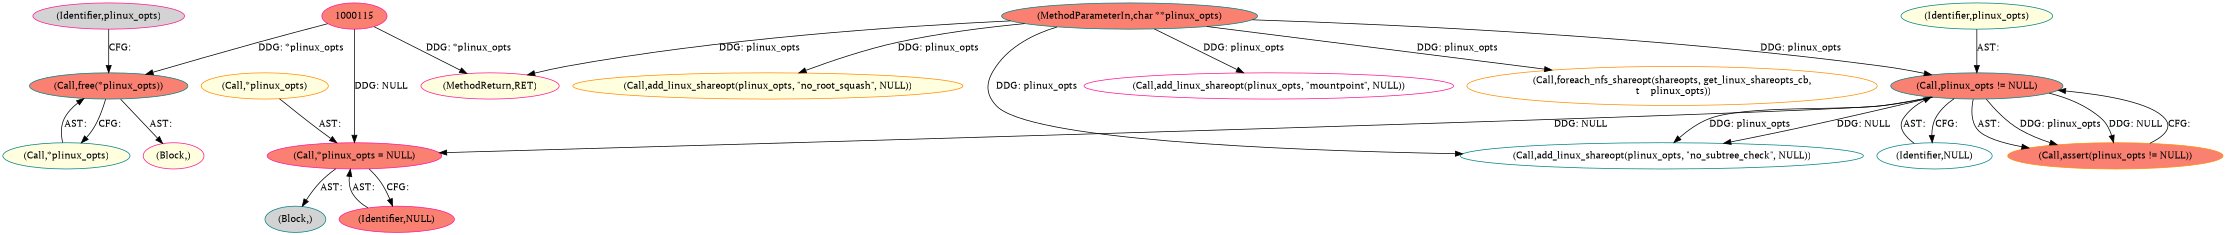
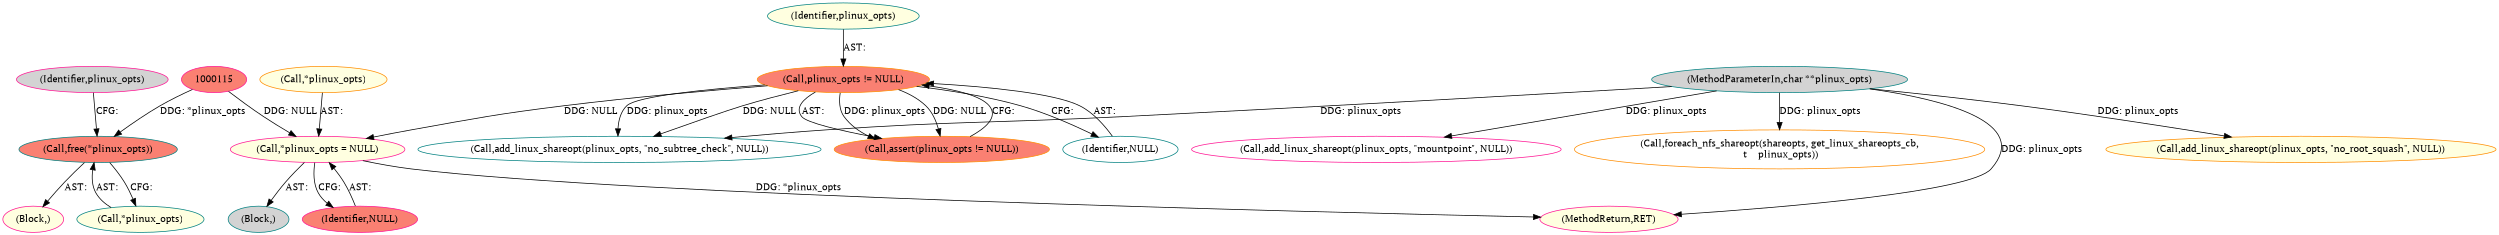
(1130, 16) -> (1780, 79)
(1589, 37) -> none
(417, 48) -> (947, 200)
(1977, 86) -> (843, 79)
(354, 156) -> (318, 149)
